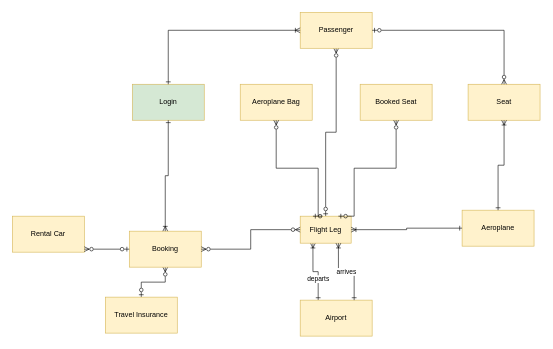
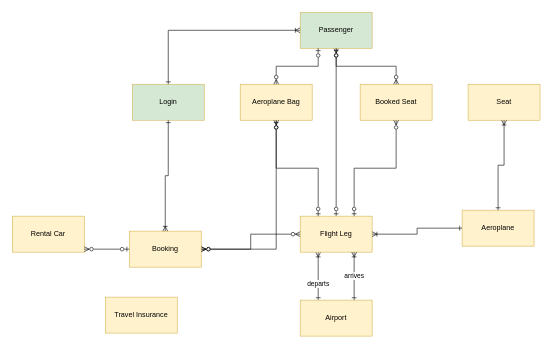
(336, 30) -> (336, 30)
(465, 30) -> (371, 66)
none -> (297, 66)
(326, 230) -> (336, 234)
(153, 282) -> (276, 222)
